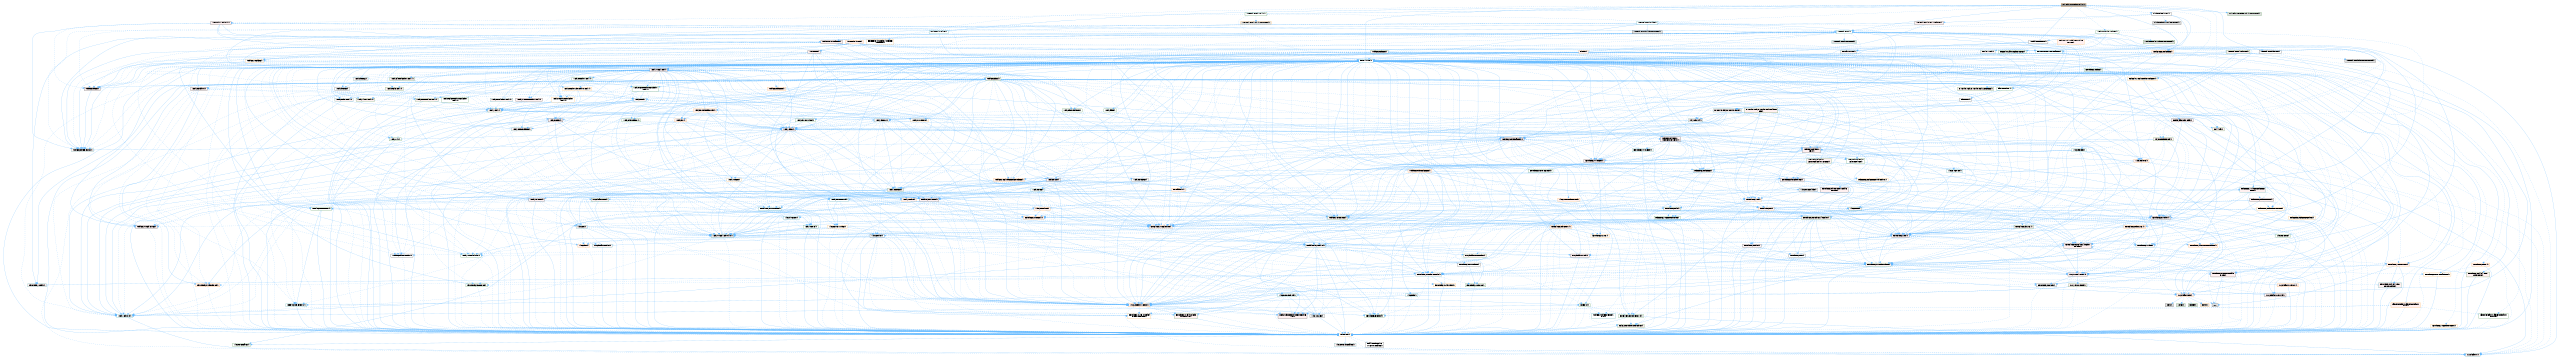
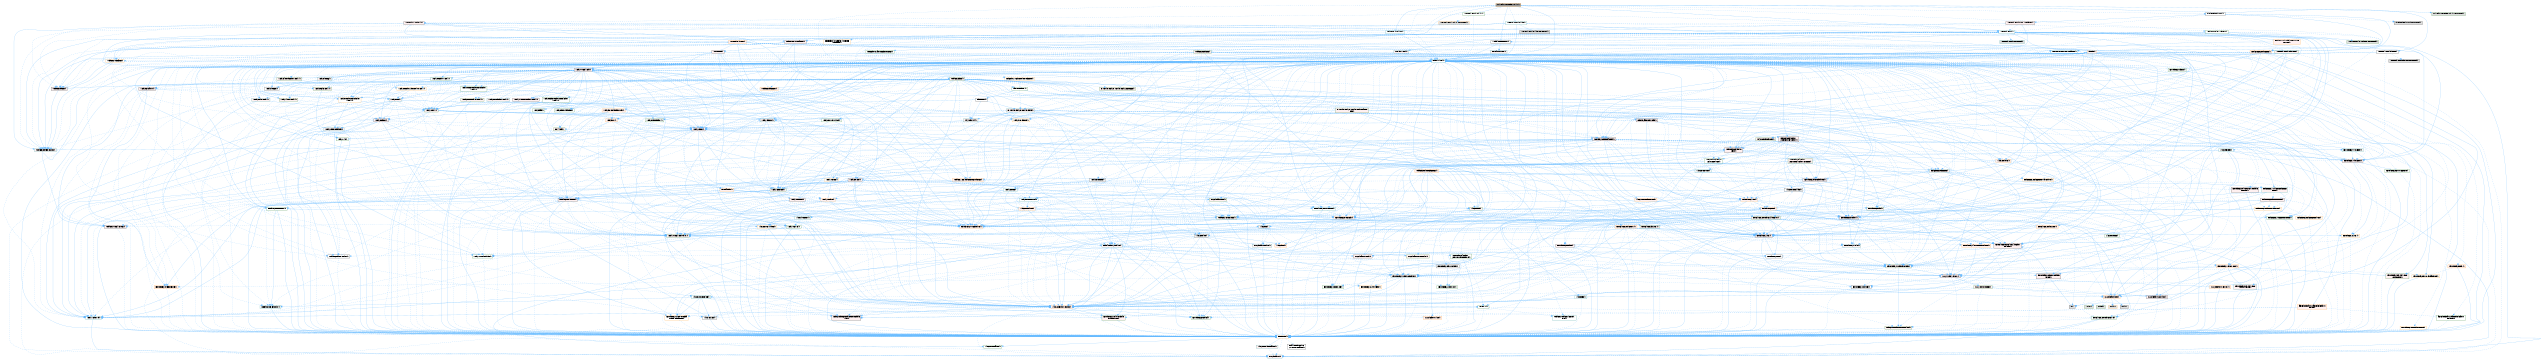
none -> (1461, 256)
(37, 285) -> none
none -> (1432, 318)
